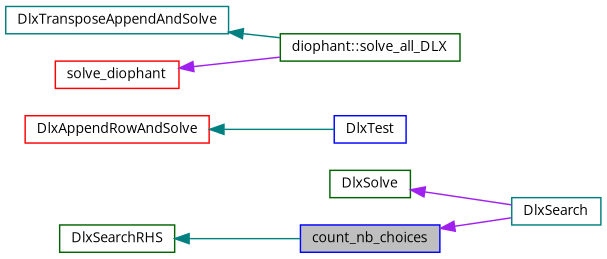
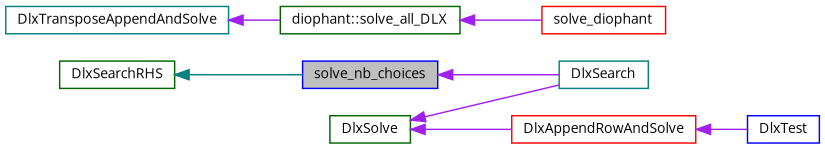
(262, 36) -> (262, 20)
(237, 62) -> (508, 20)
(279, 129) -> (729, 129)
none -> (468, 129)
(370, 239) -> (370, 75)
